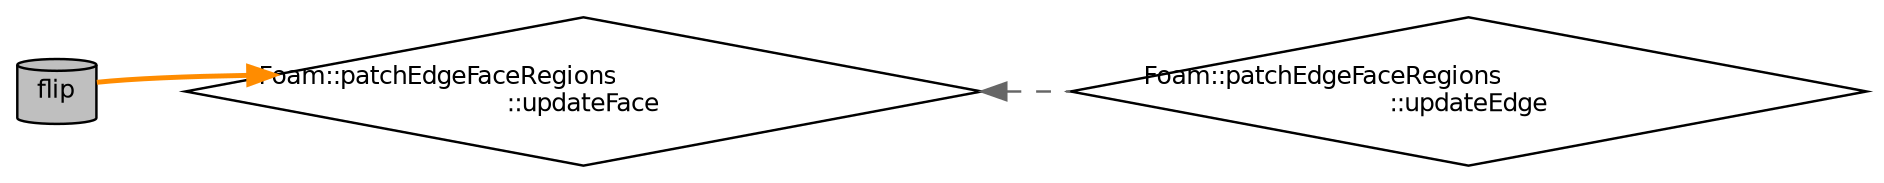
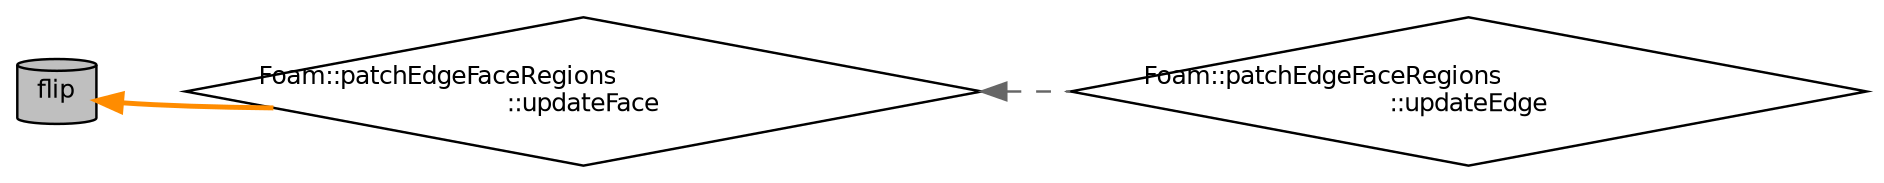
(172, 77) -> (198, 106)
